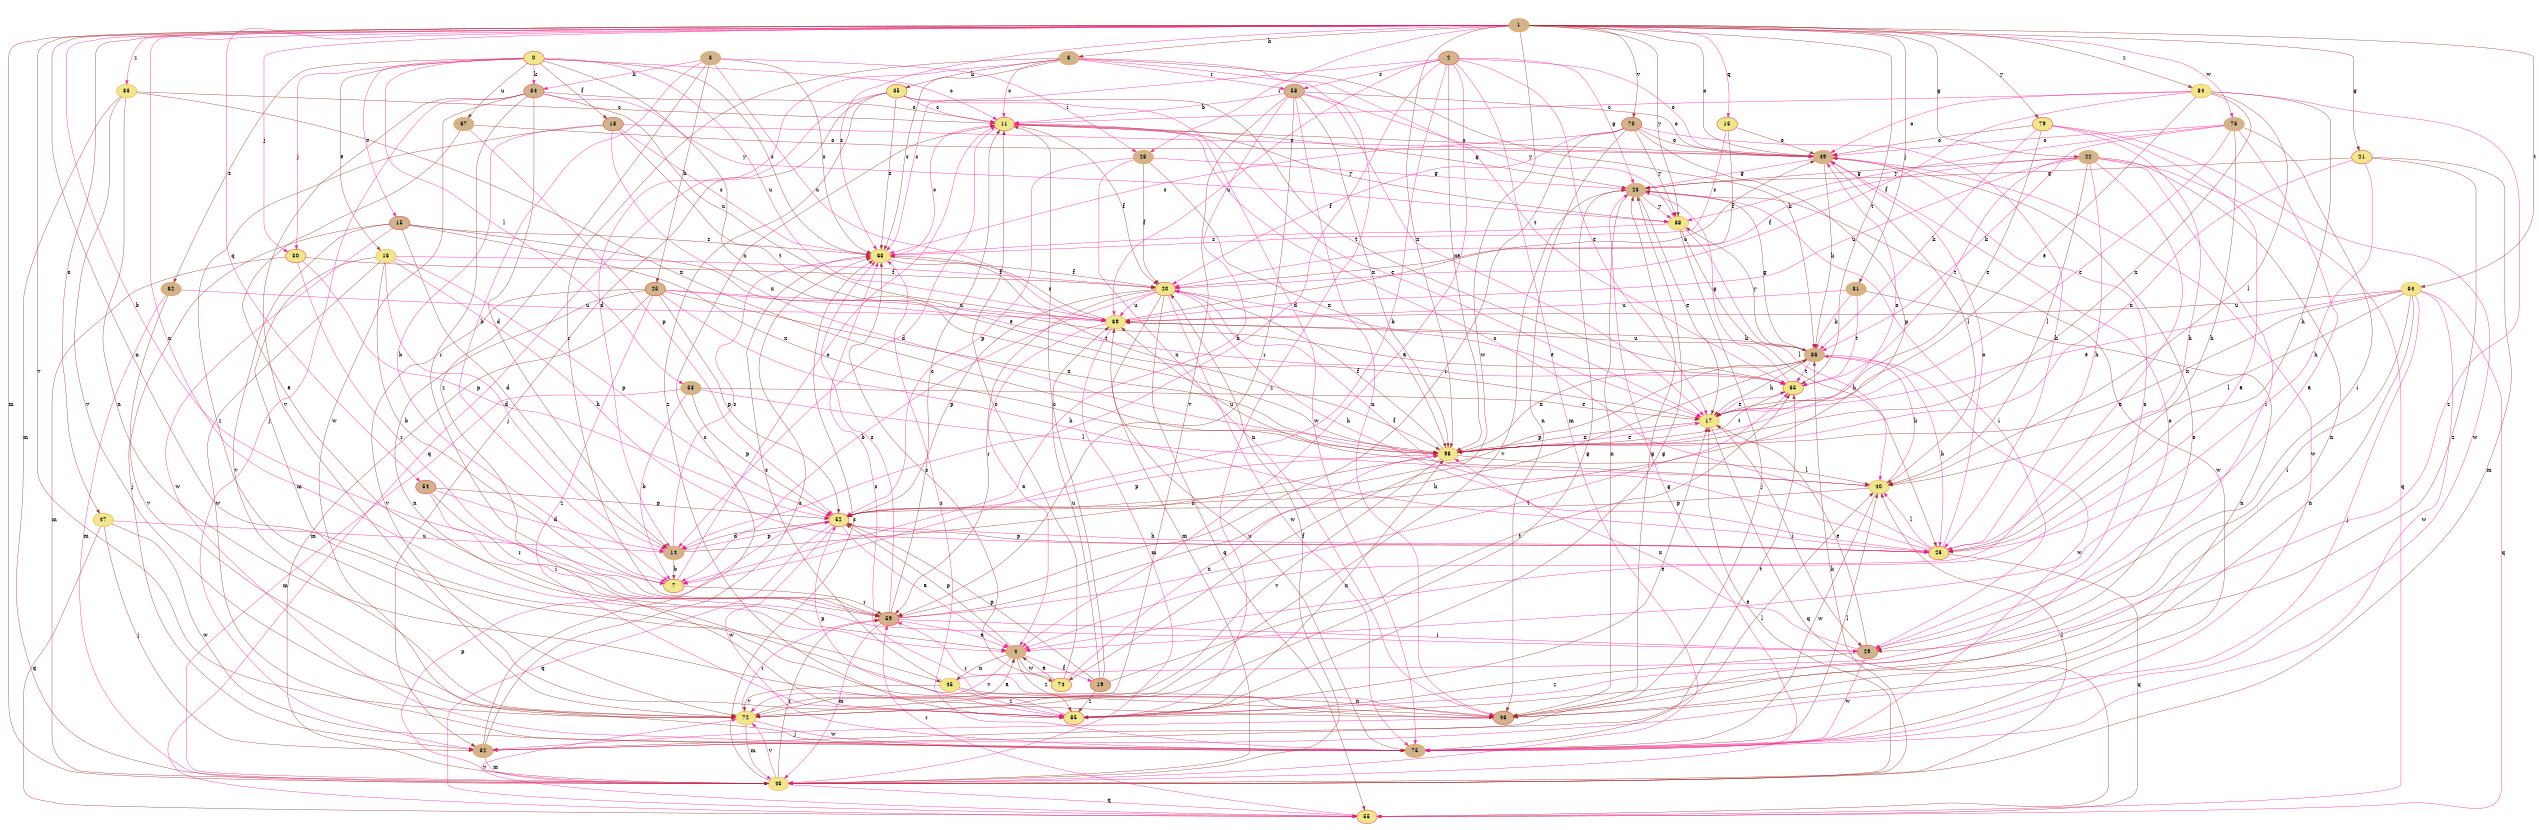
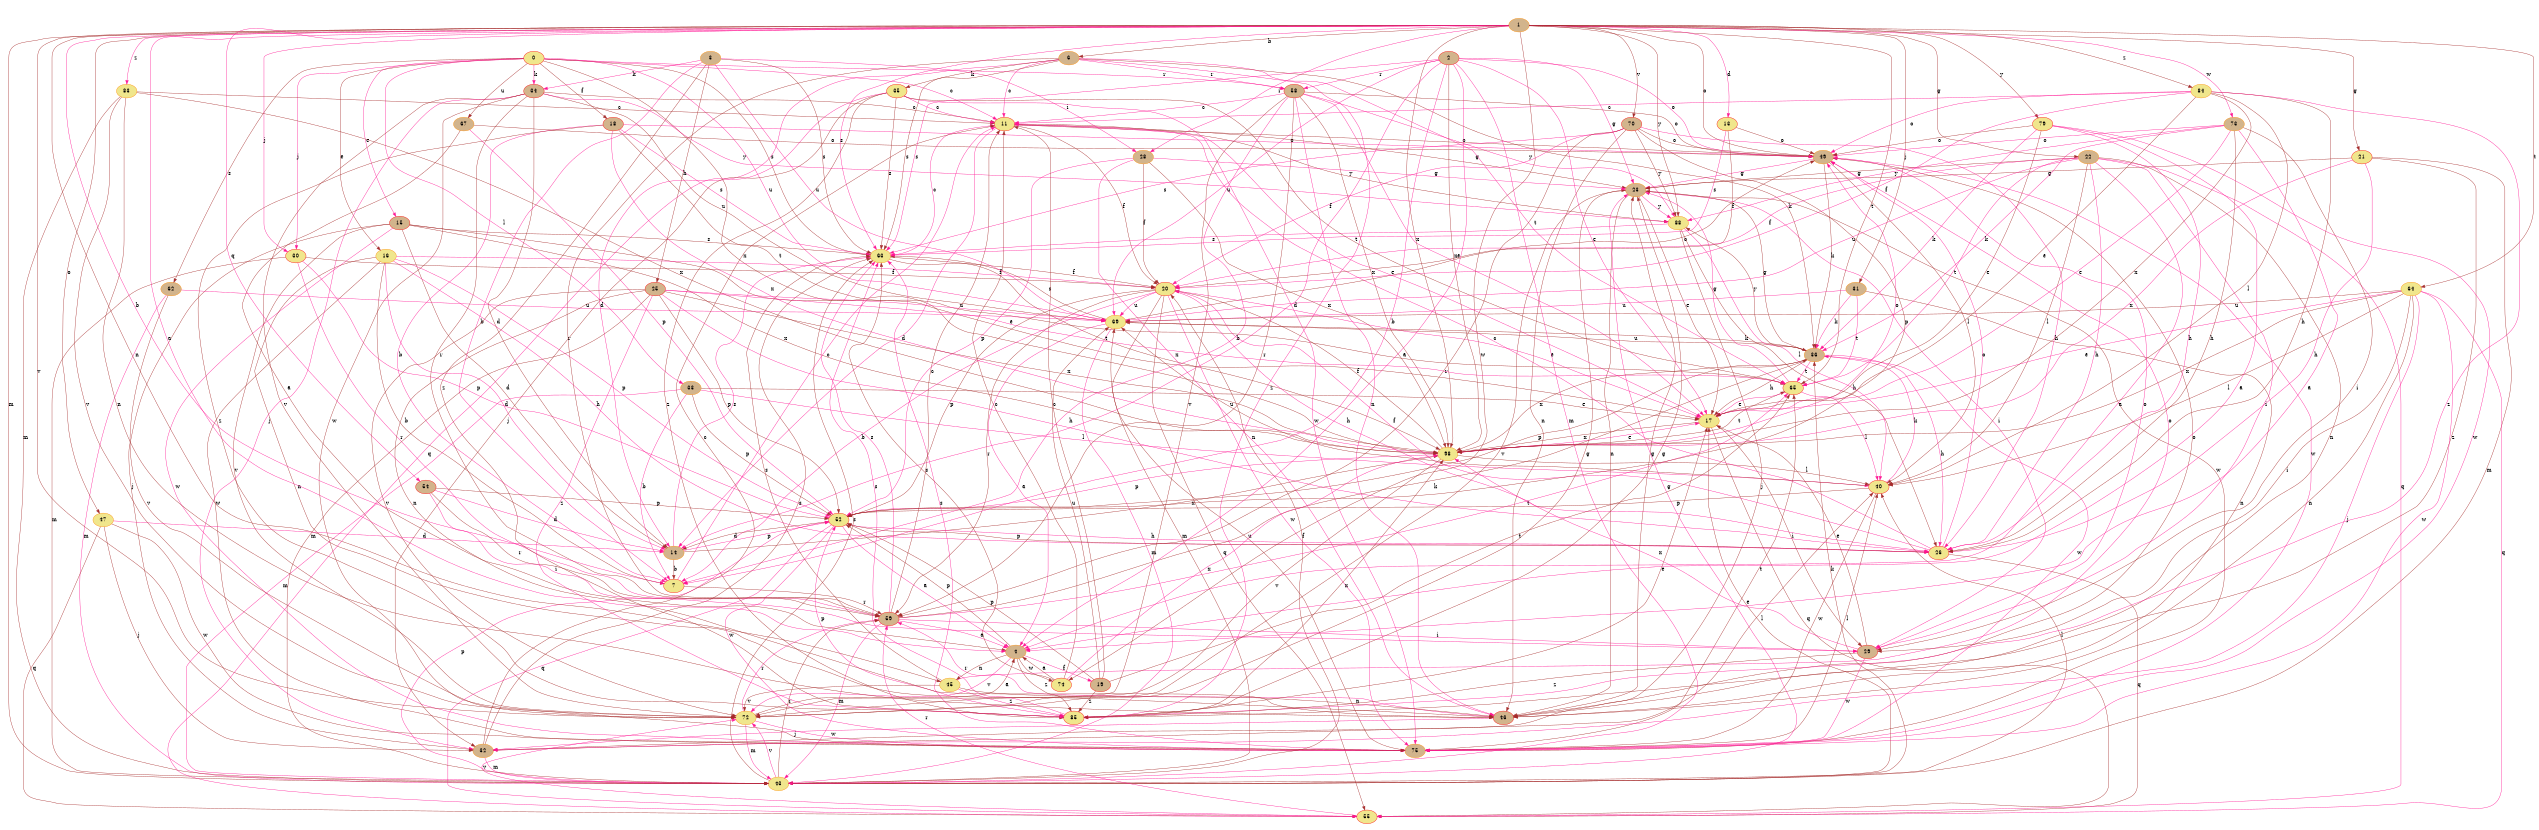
none -> (913, 70)
(1381, 75) -> (1381, 75)
(1729, 75) -> (1729, 75)
(1204, 108) -> (1204, 108)
(300, 487) -> (300, 487)
(1879, 487) -> (1879, 487)
(1908, 523) -> (1854, 419)
(425, 536) -> (425, 536)
(1071, 800) -> none
